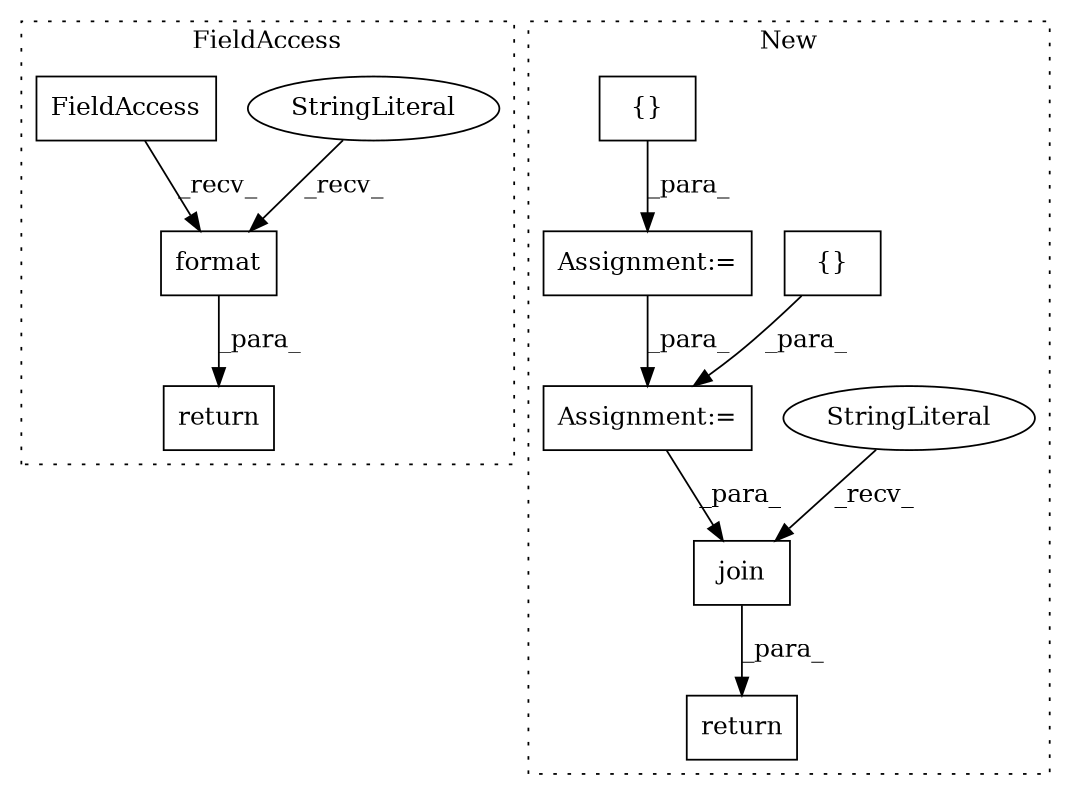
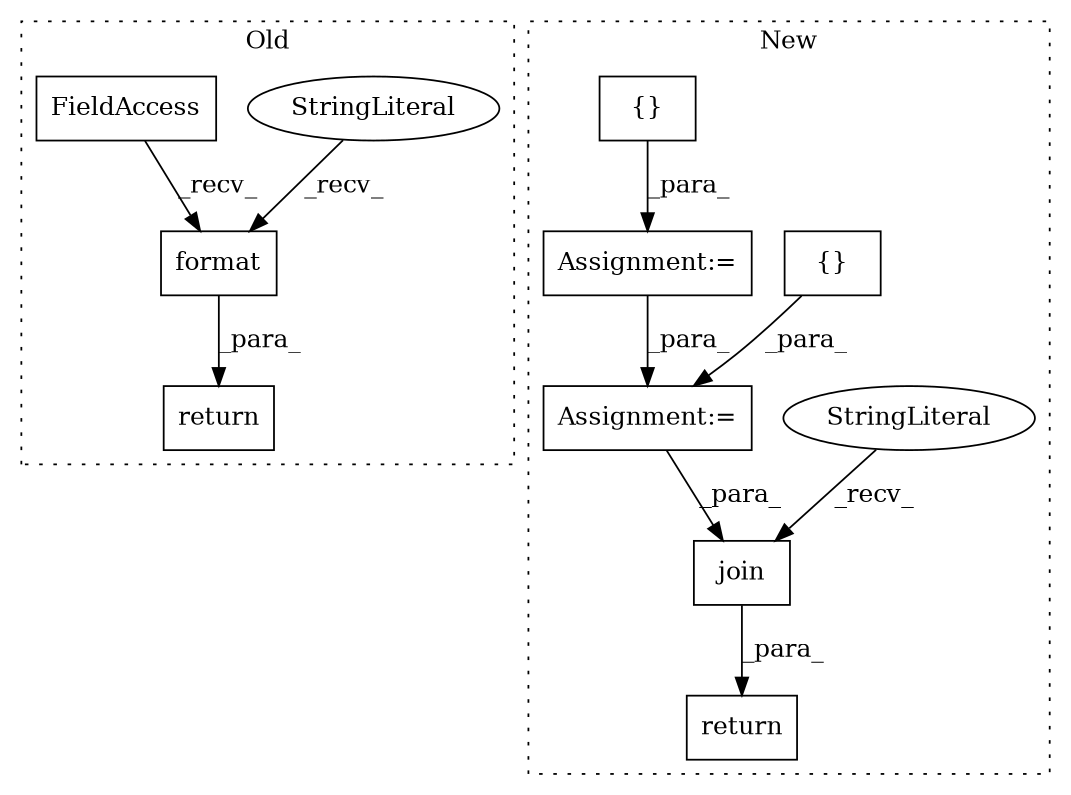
(268, 42) -> (268, 42)
